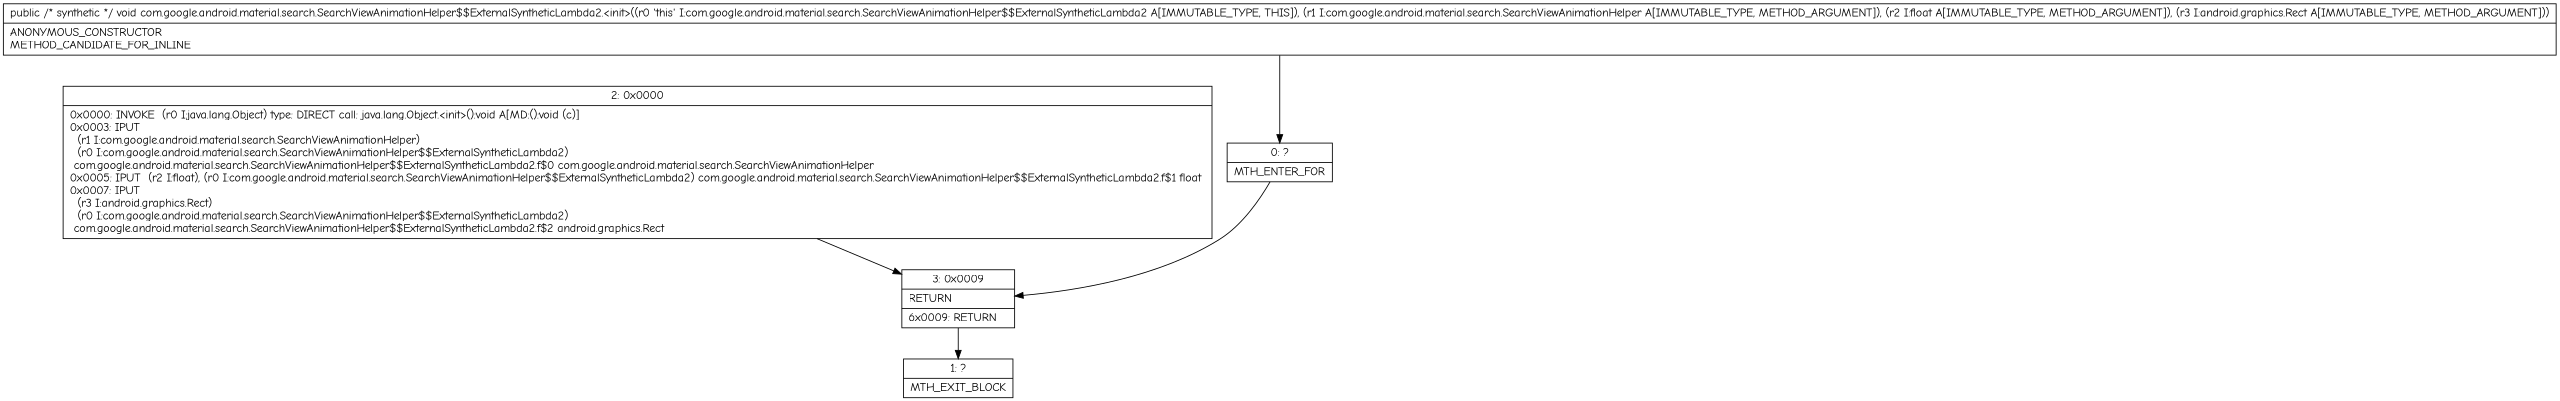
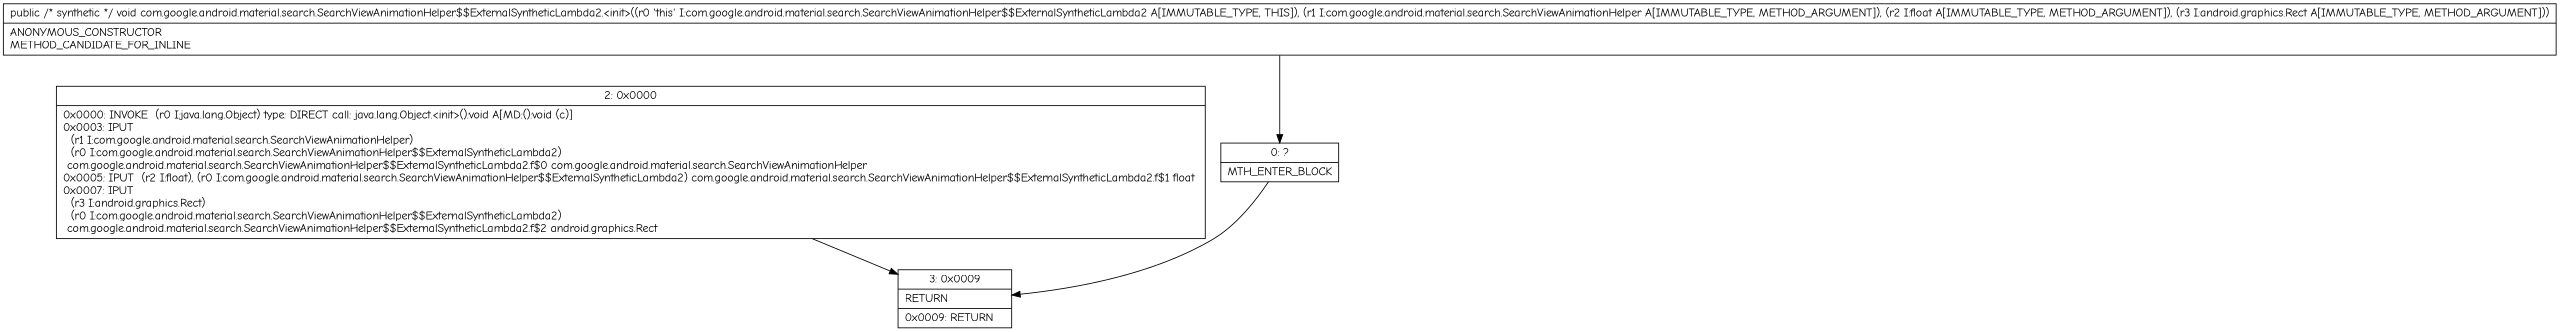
(1280, 172) -> (1280, 172)
(958, 318) -> (955, 318)
(958, 378) -> none
